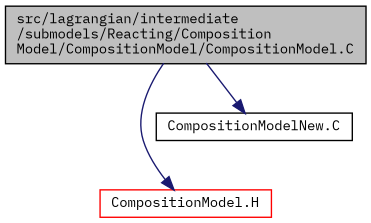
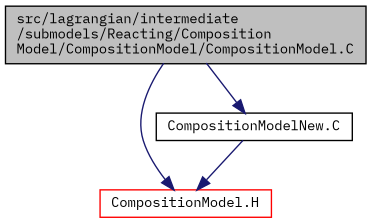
none -> (225, 160)
